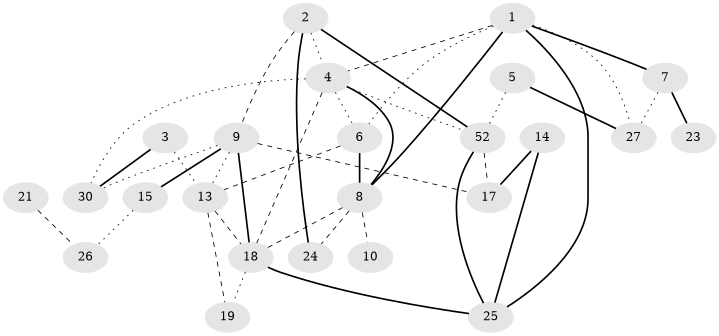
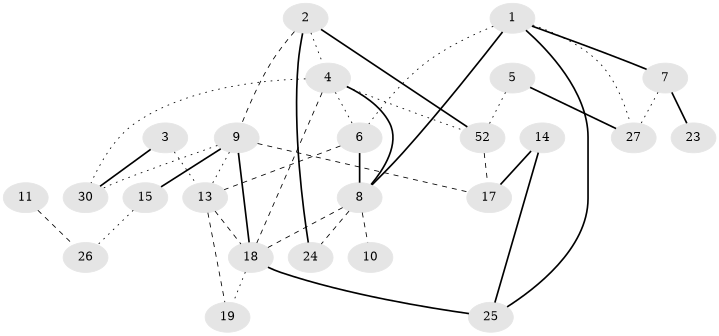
(420, 48) -> none
(26, 198) -> (26, 198)
(458, 228) -> none
